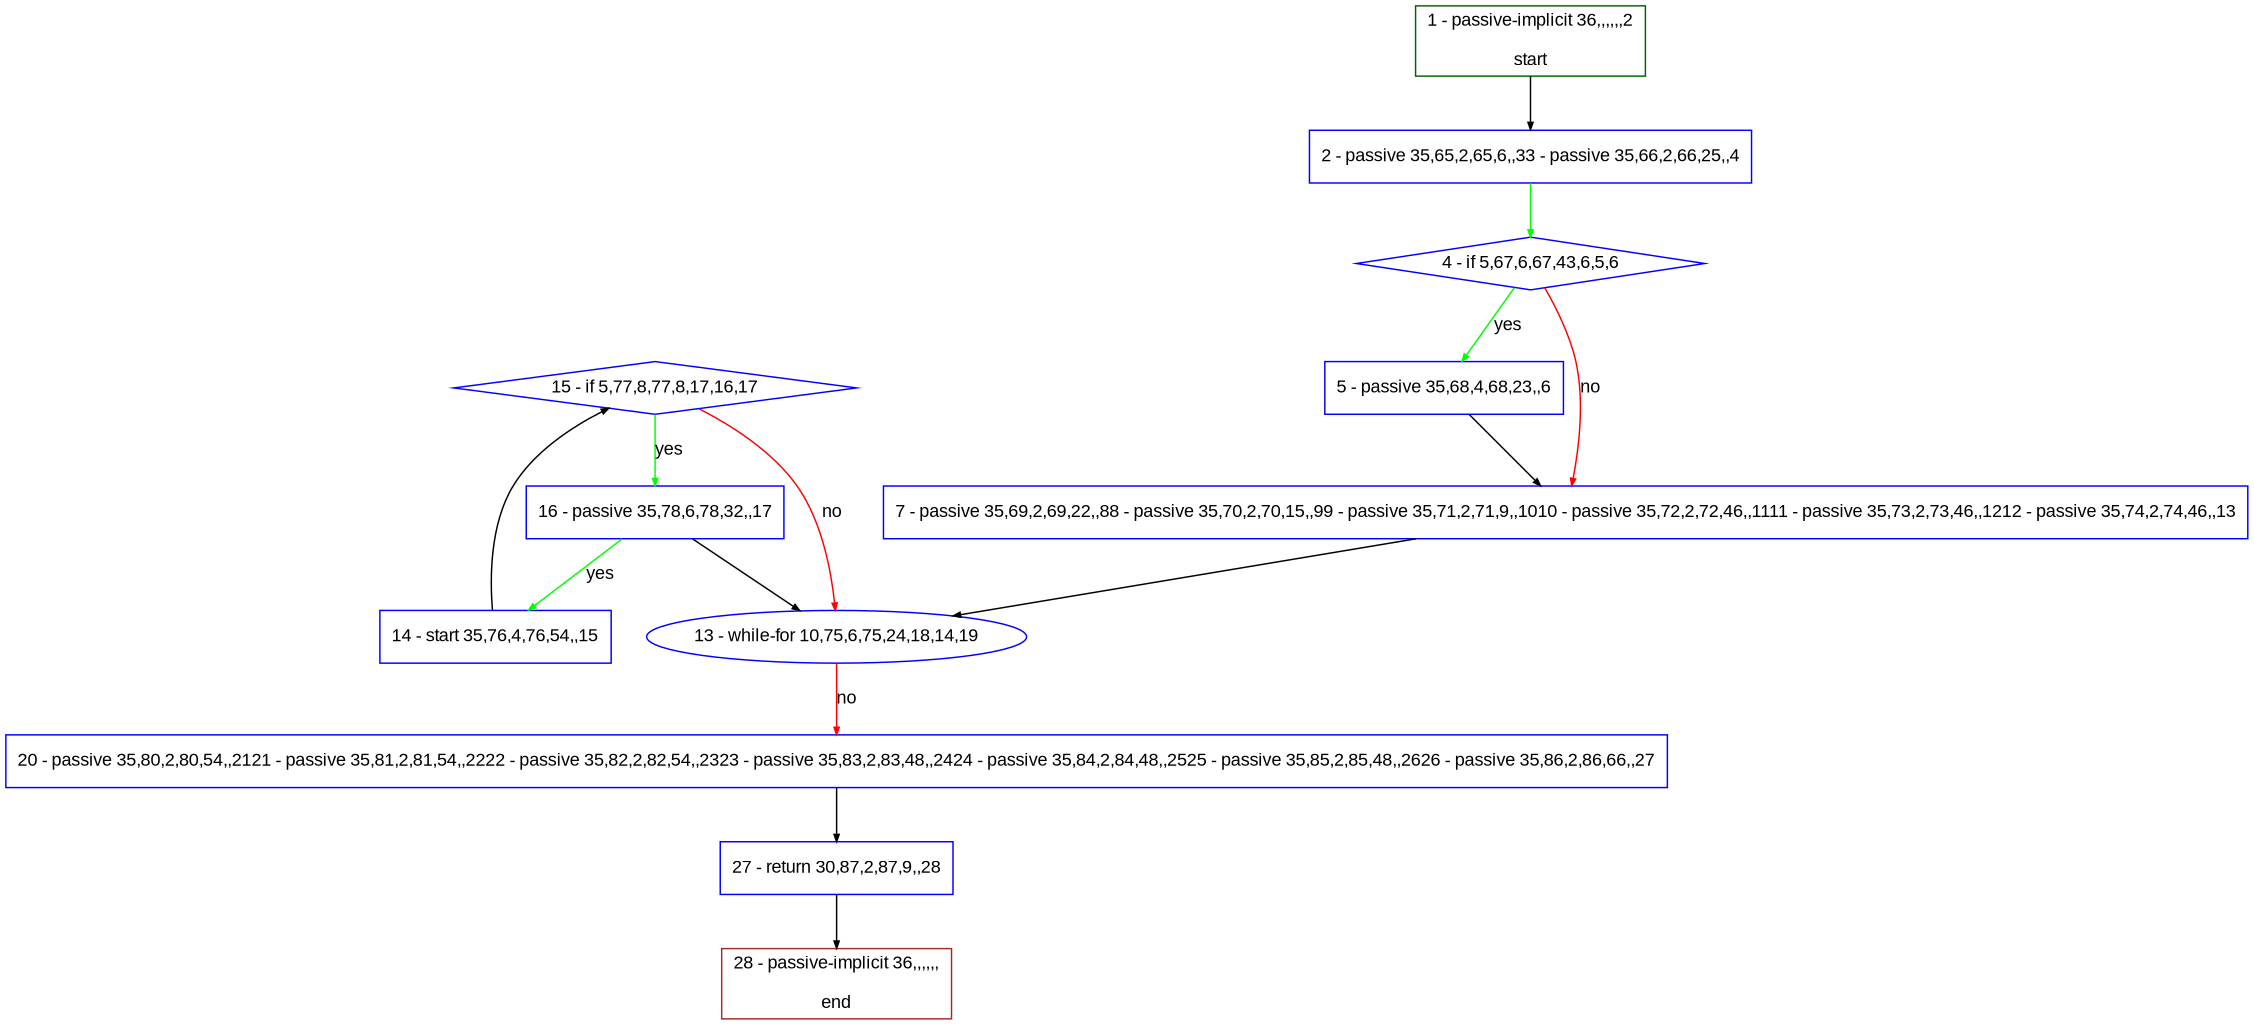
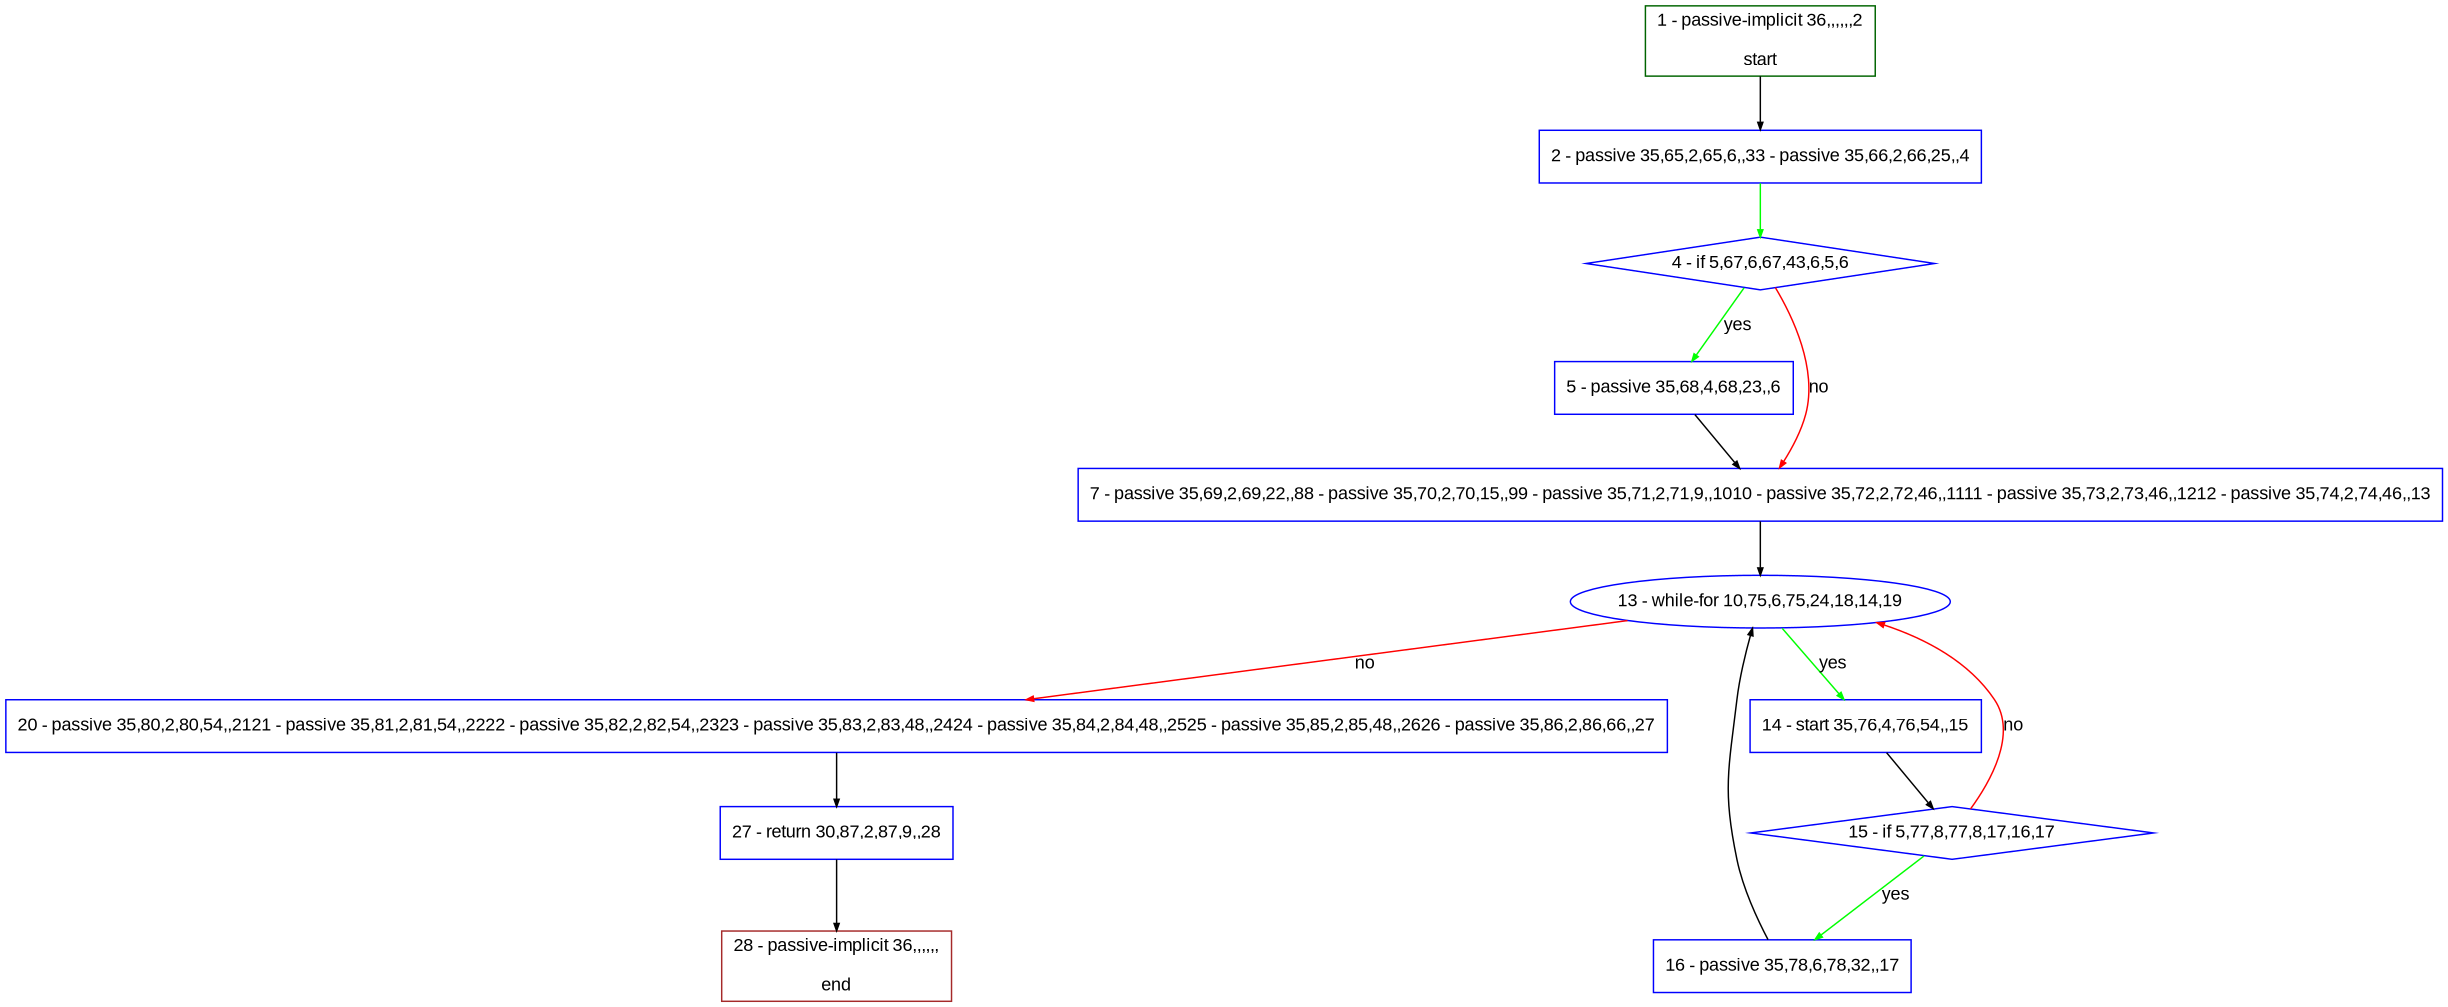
(578, 572) -> (1811, 661)
